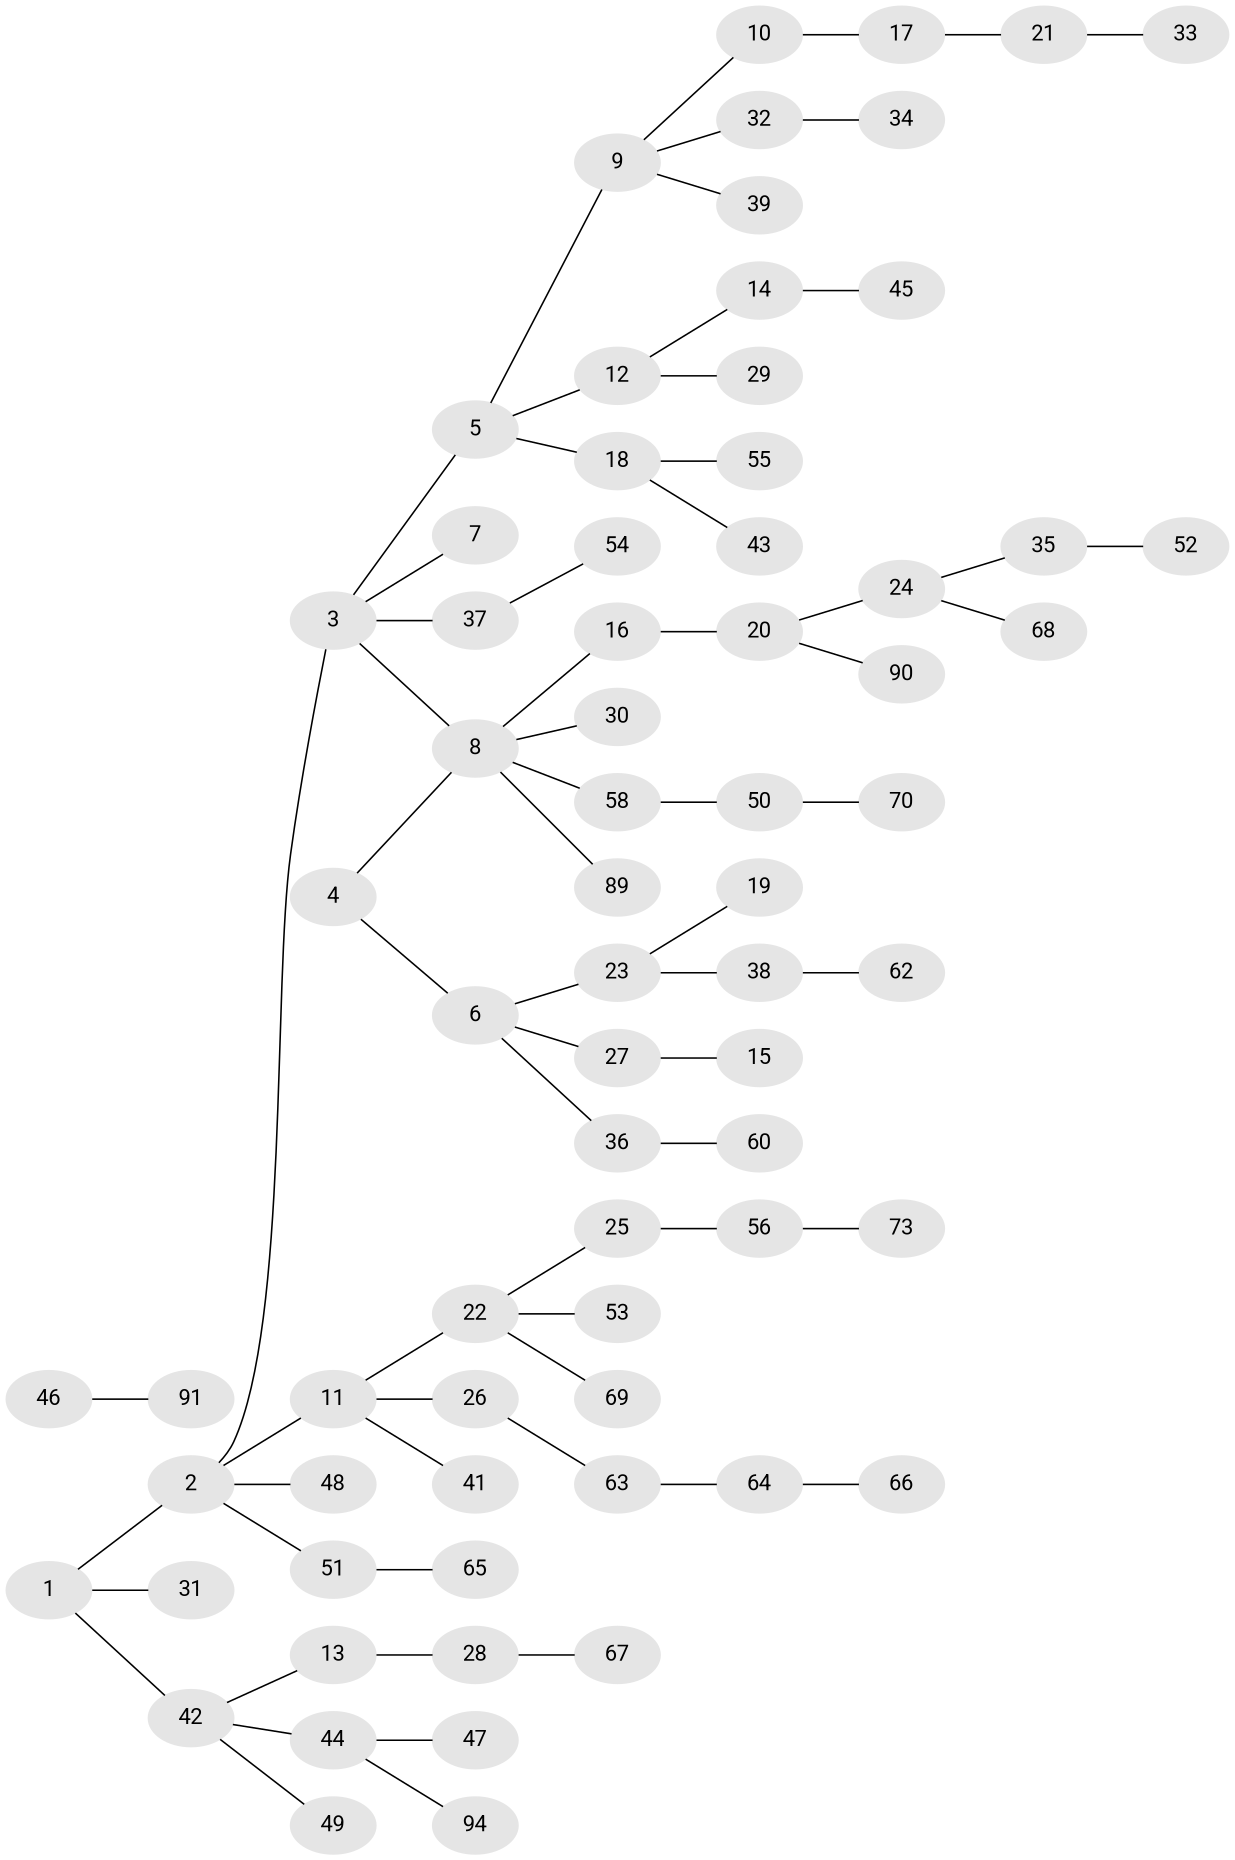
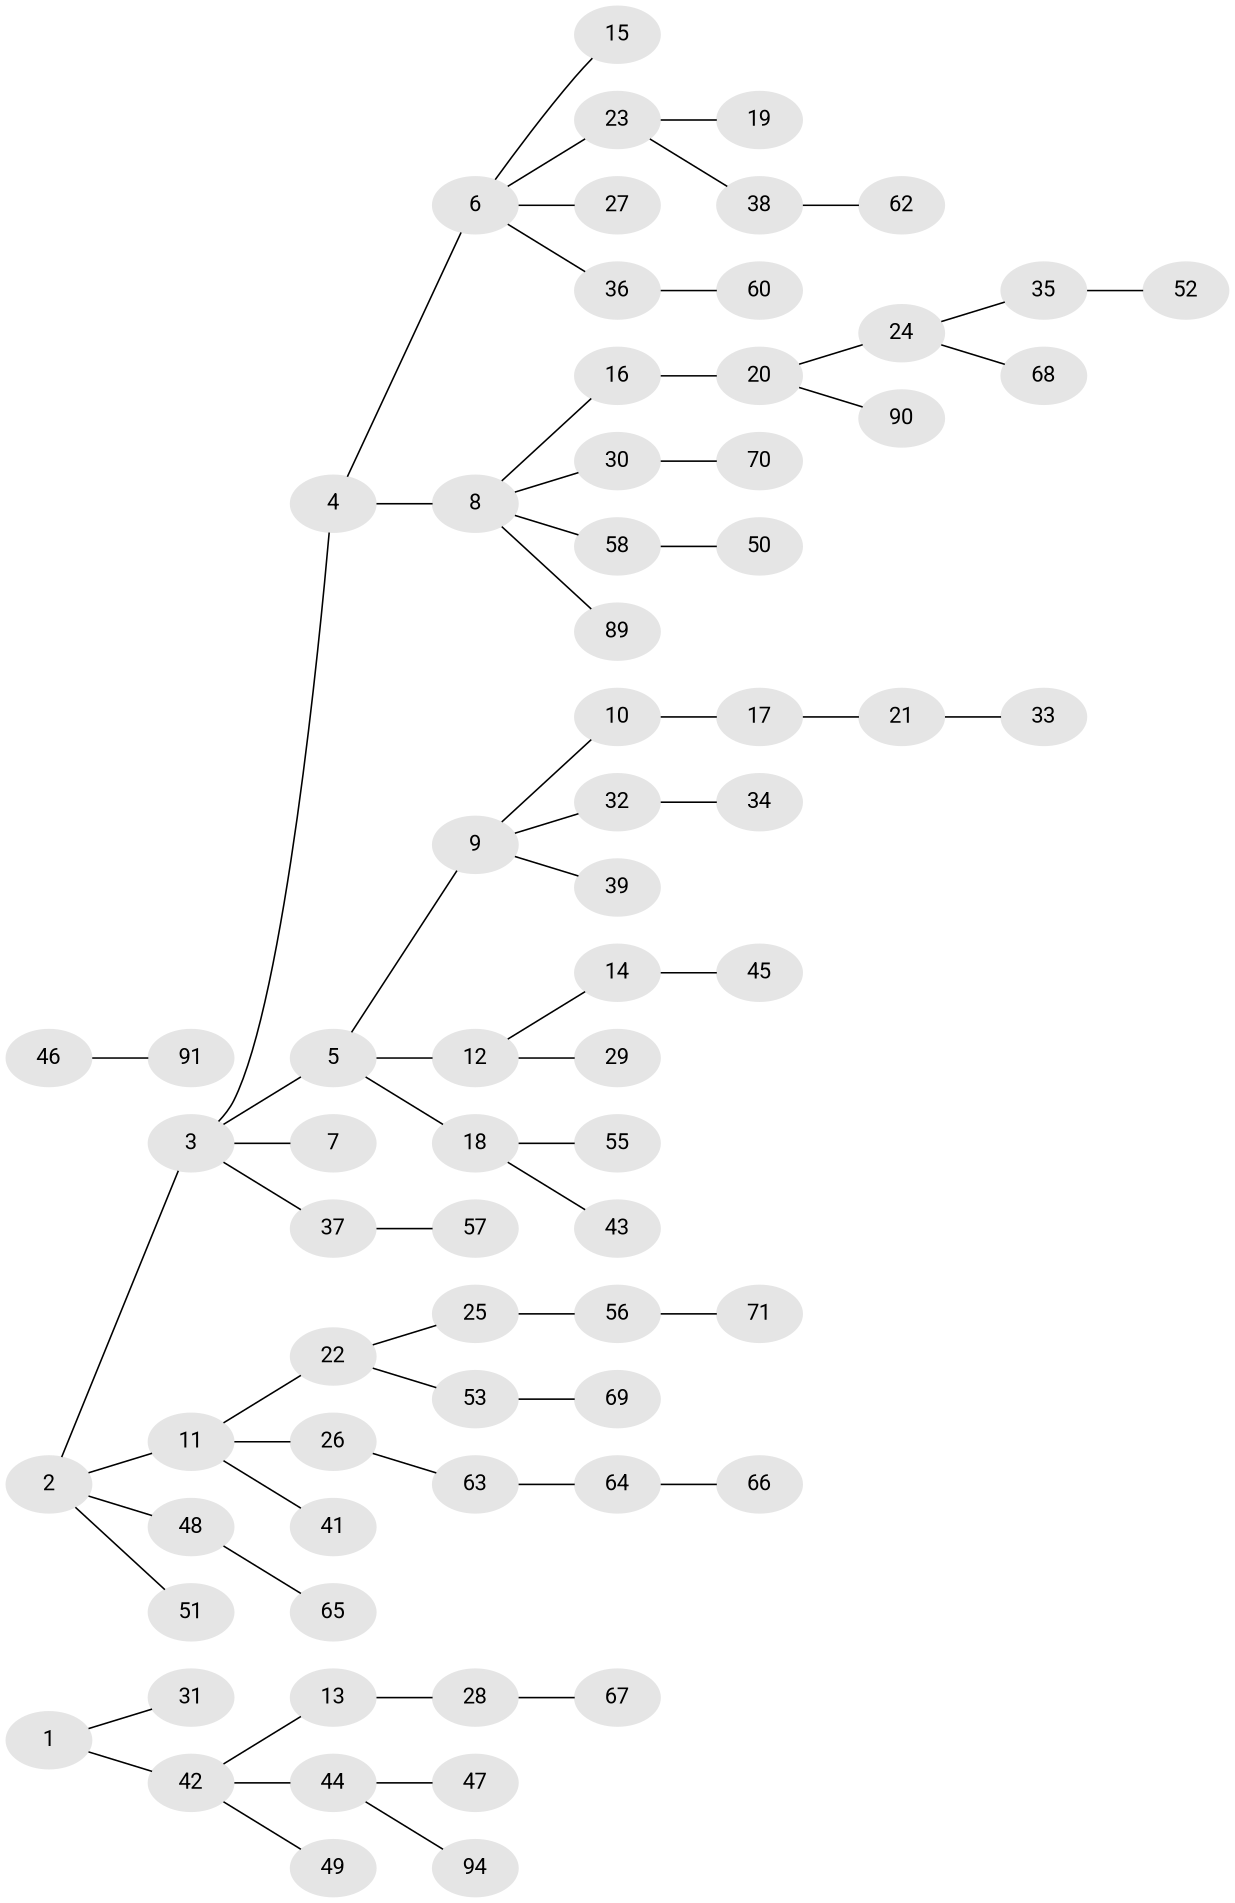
(617, 546) -> (475, 1229)
(404, 685) -> (295, 832)
(831, 802) -> (689, 461)
(689, 1058) -> (542, 117)
(902, 1229) -> (760, 1314)
(546, 1357) -> (547, 1399)
(120, 1537) -> none
(405, 1570) -> (262, 1570)
